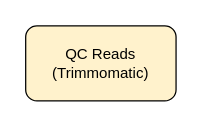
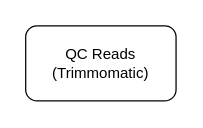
(101, 63) -> (101, 63)
